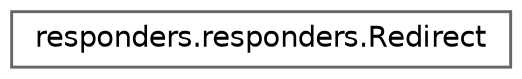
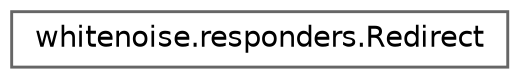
(261, 39) -> (260, 39)
